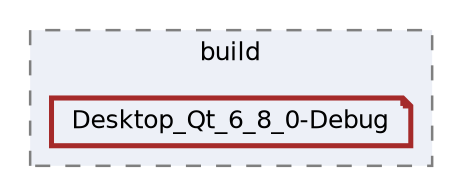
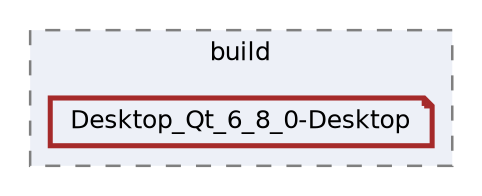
(231, 122) -> (241, 122)
